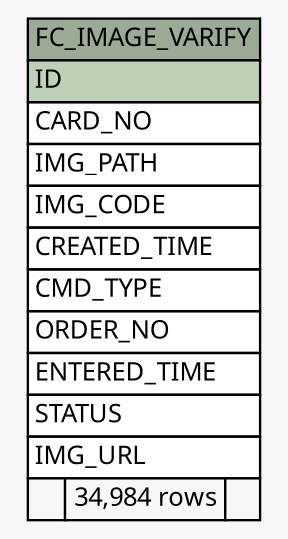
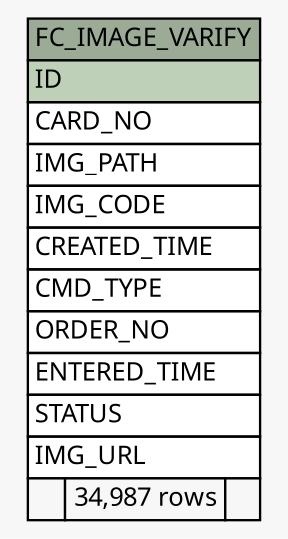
(146, 498) -> (146, 498)
